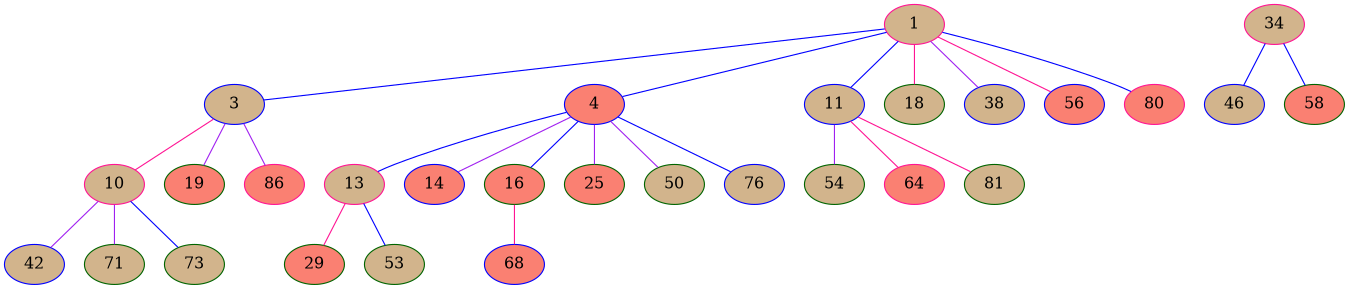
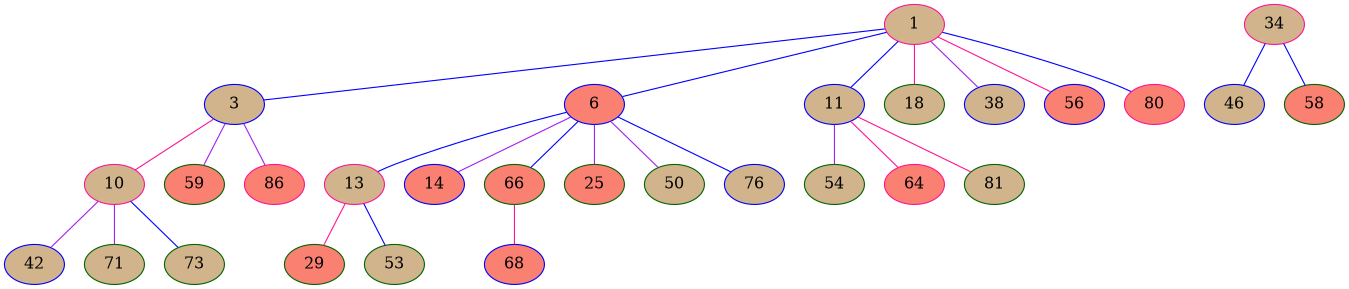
(594, 104) -> (594, 104)
(194, 184) -> (194, 184)
(514, 184) -> (514, 184)
